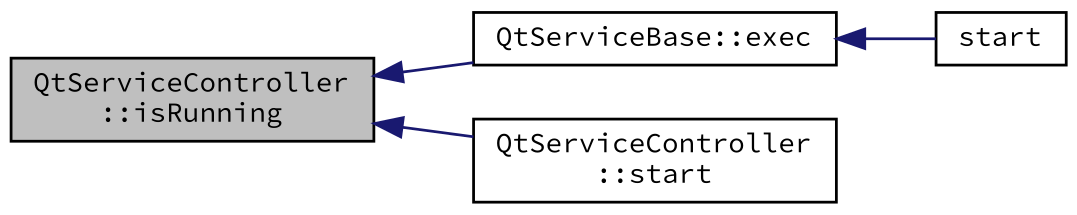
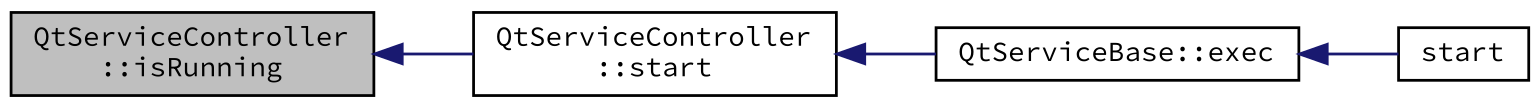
(438, 67) -> (900, 54)
